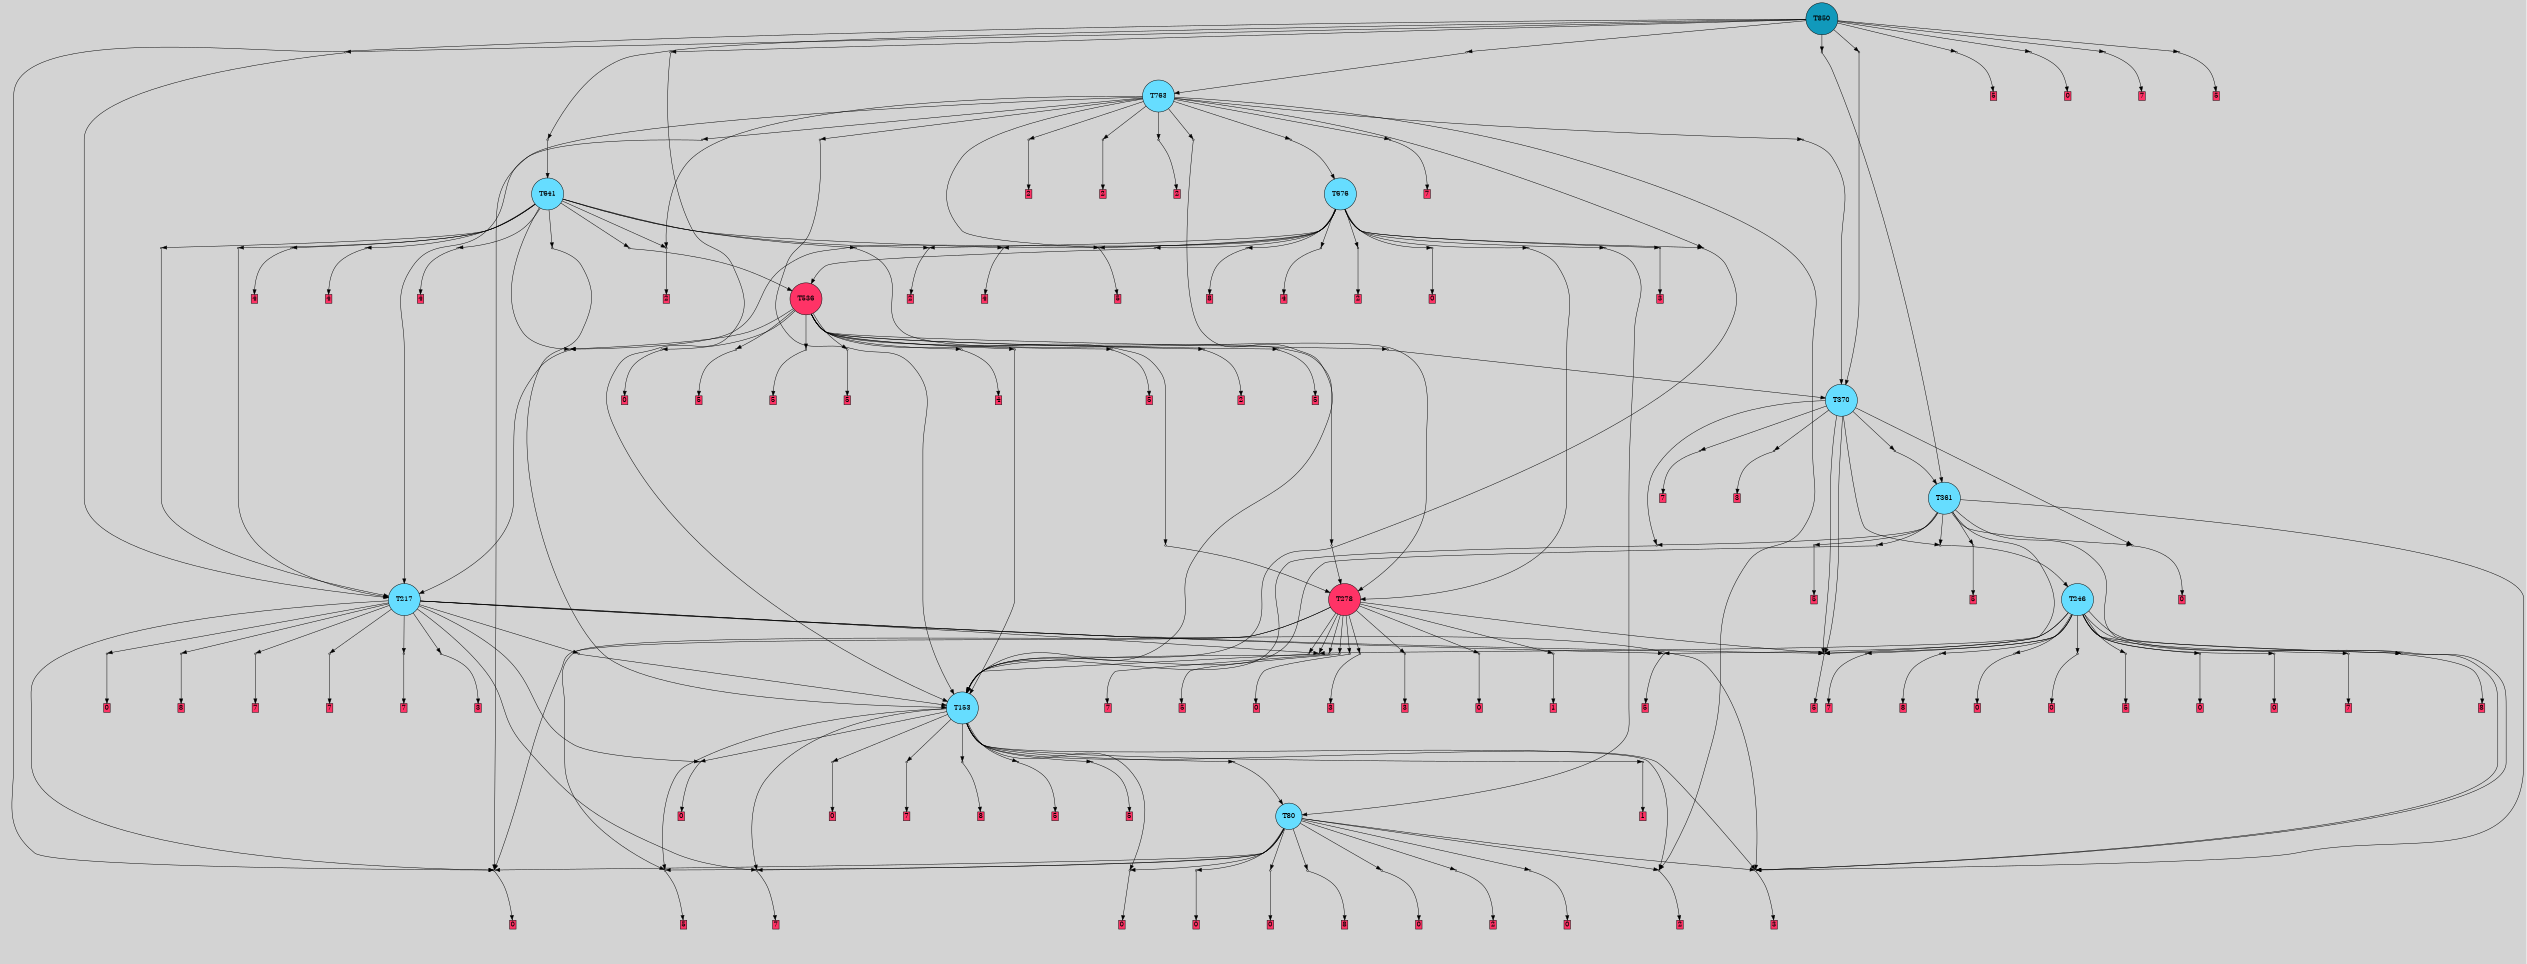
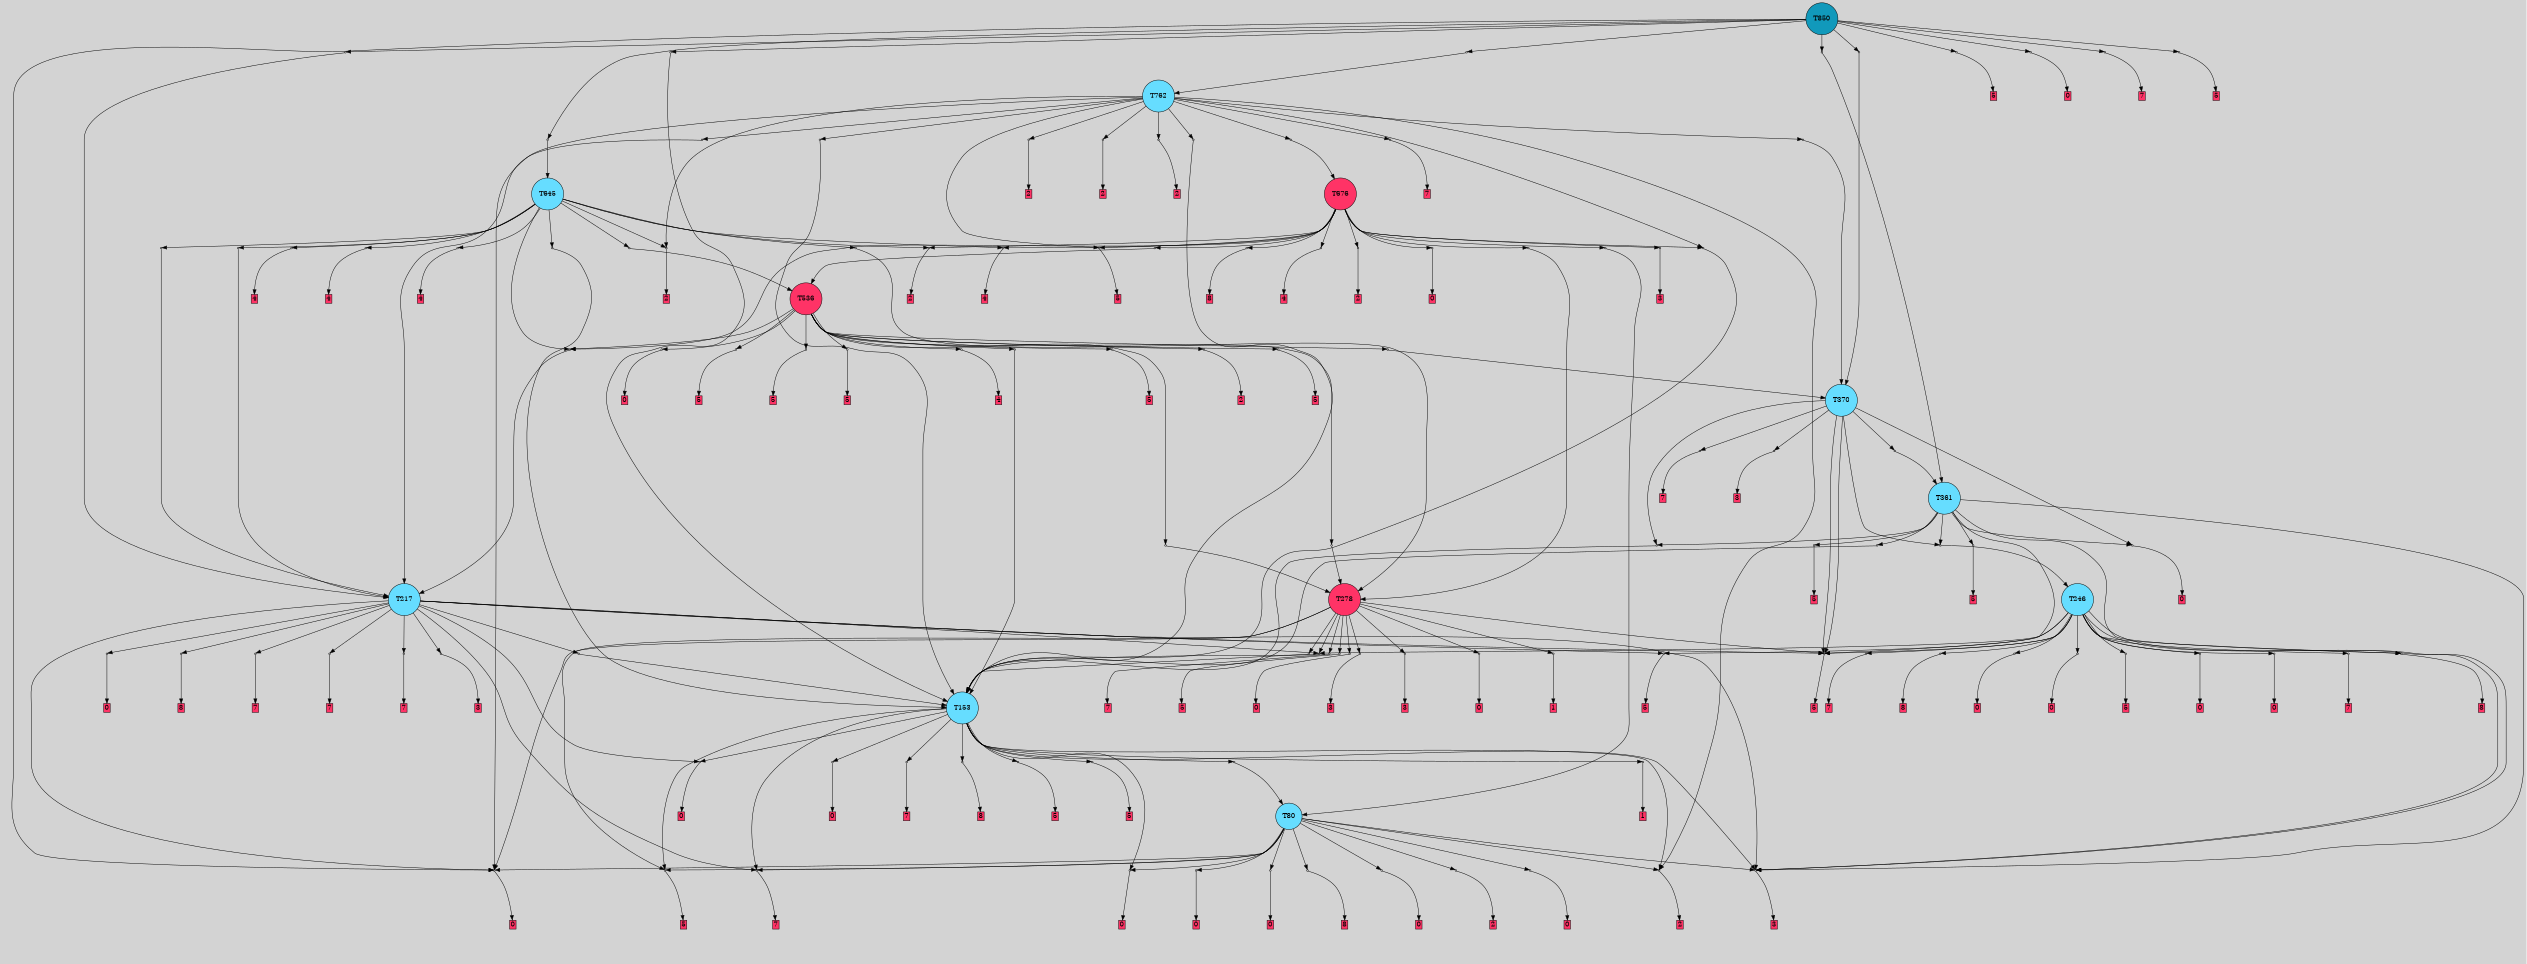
(1159, 96) -> (1159, 96)
(548, 194) -> (548, 194)
(1340, 194) -> (1340, 194)
